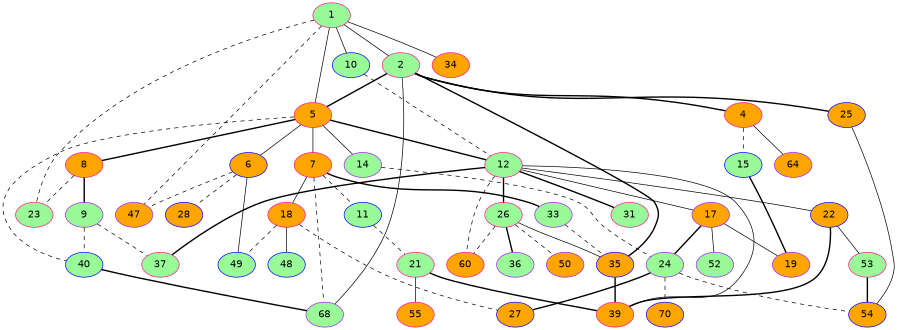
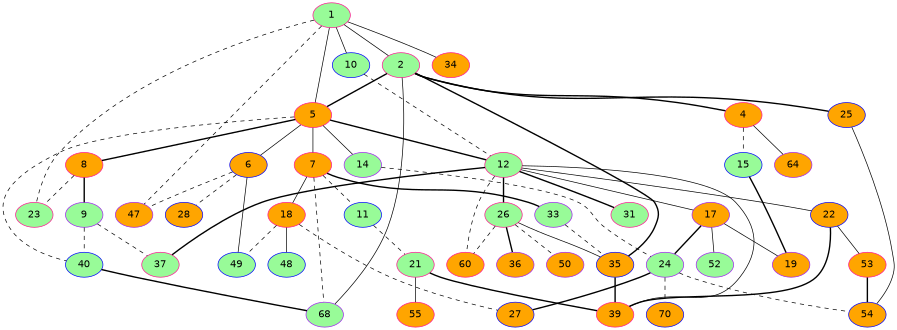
(515, 265) -> (515, 265)
(867, 265) -> (867, 265)
